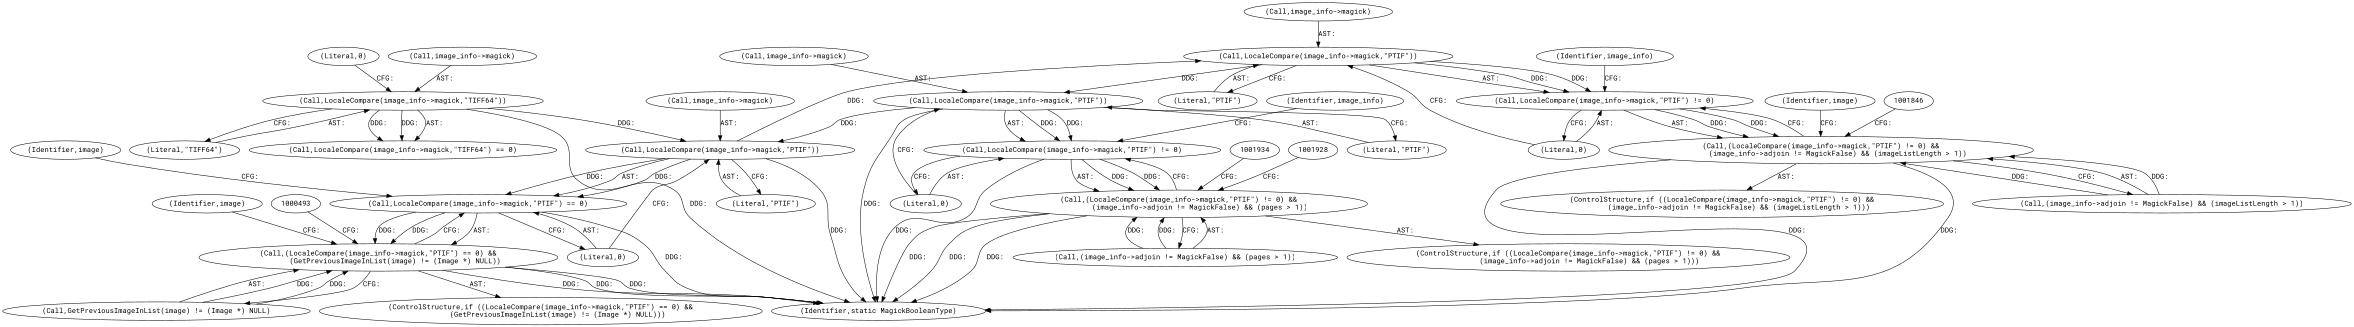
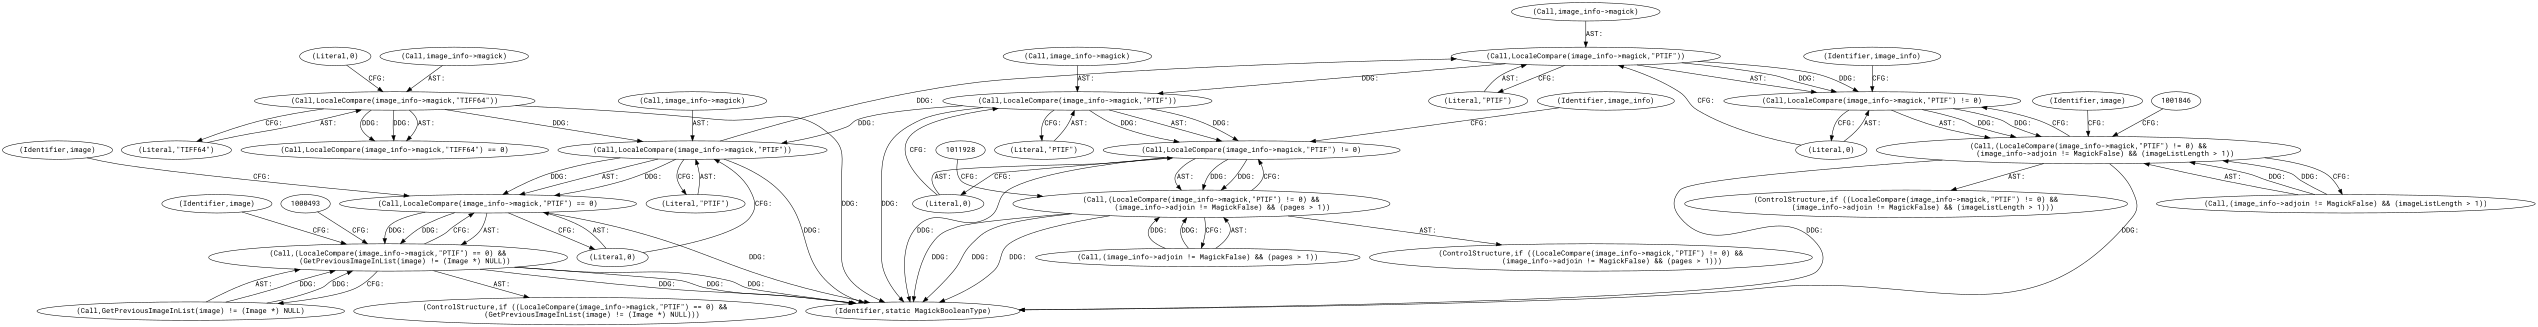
(1255, 150) -> none
(1313, 150) -> (961, 150)
